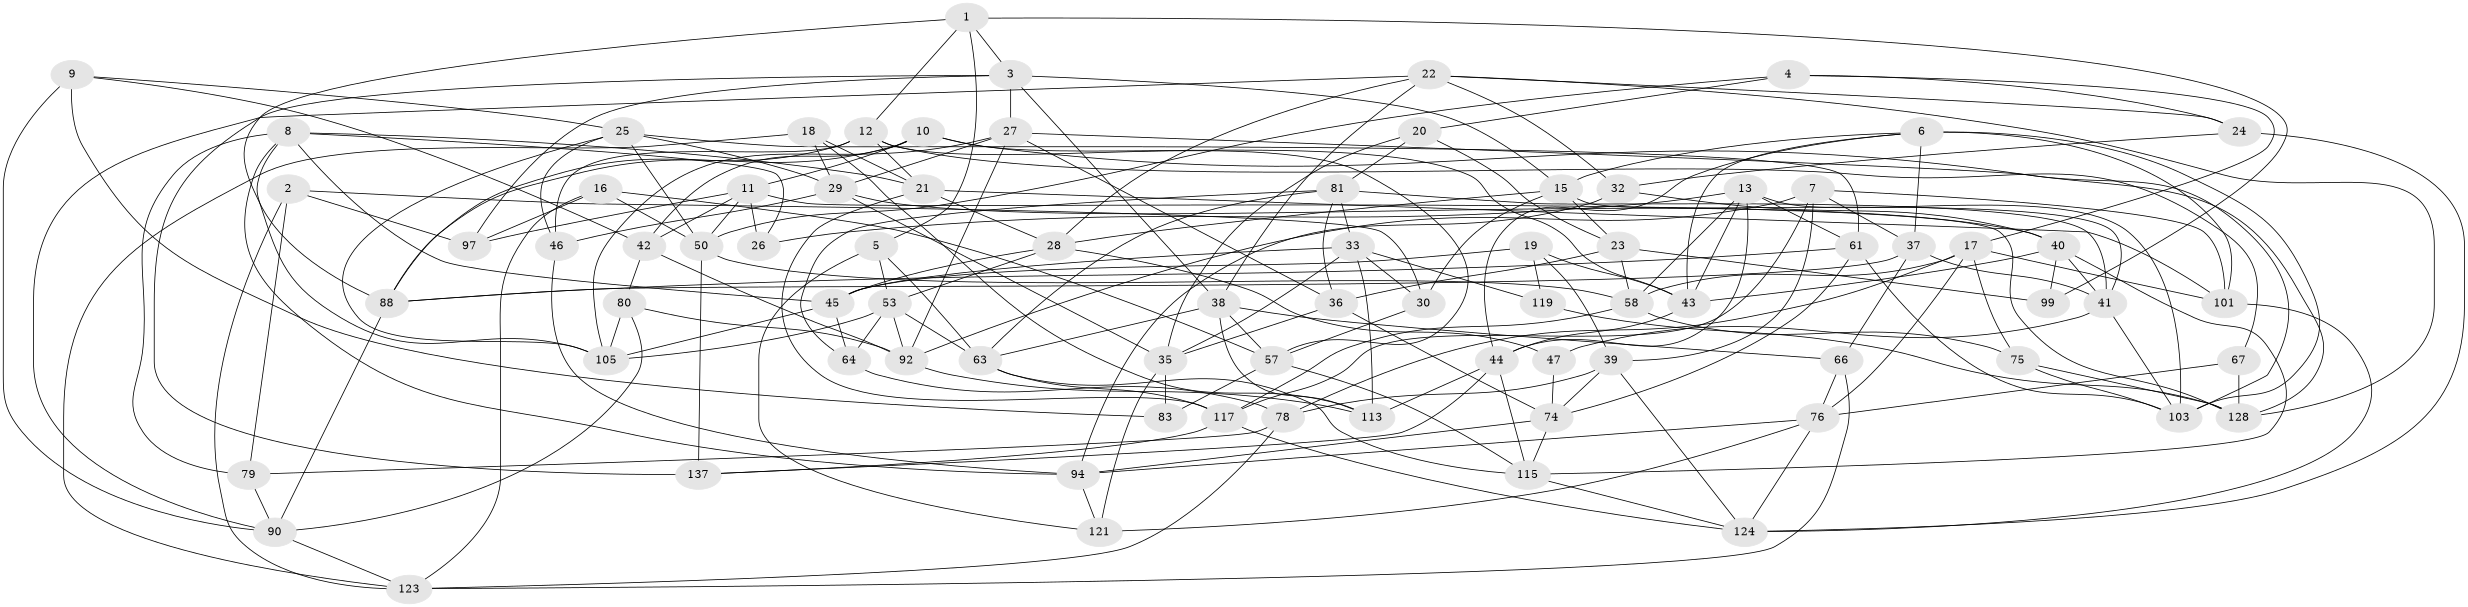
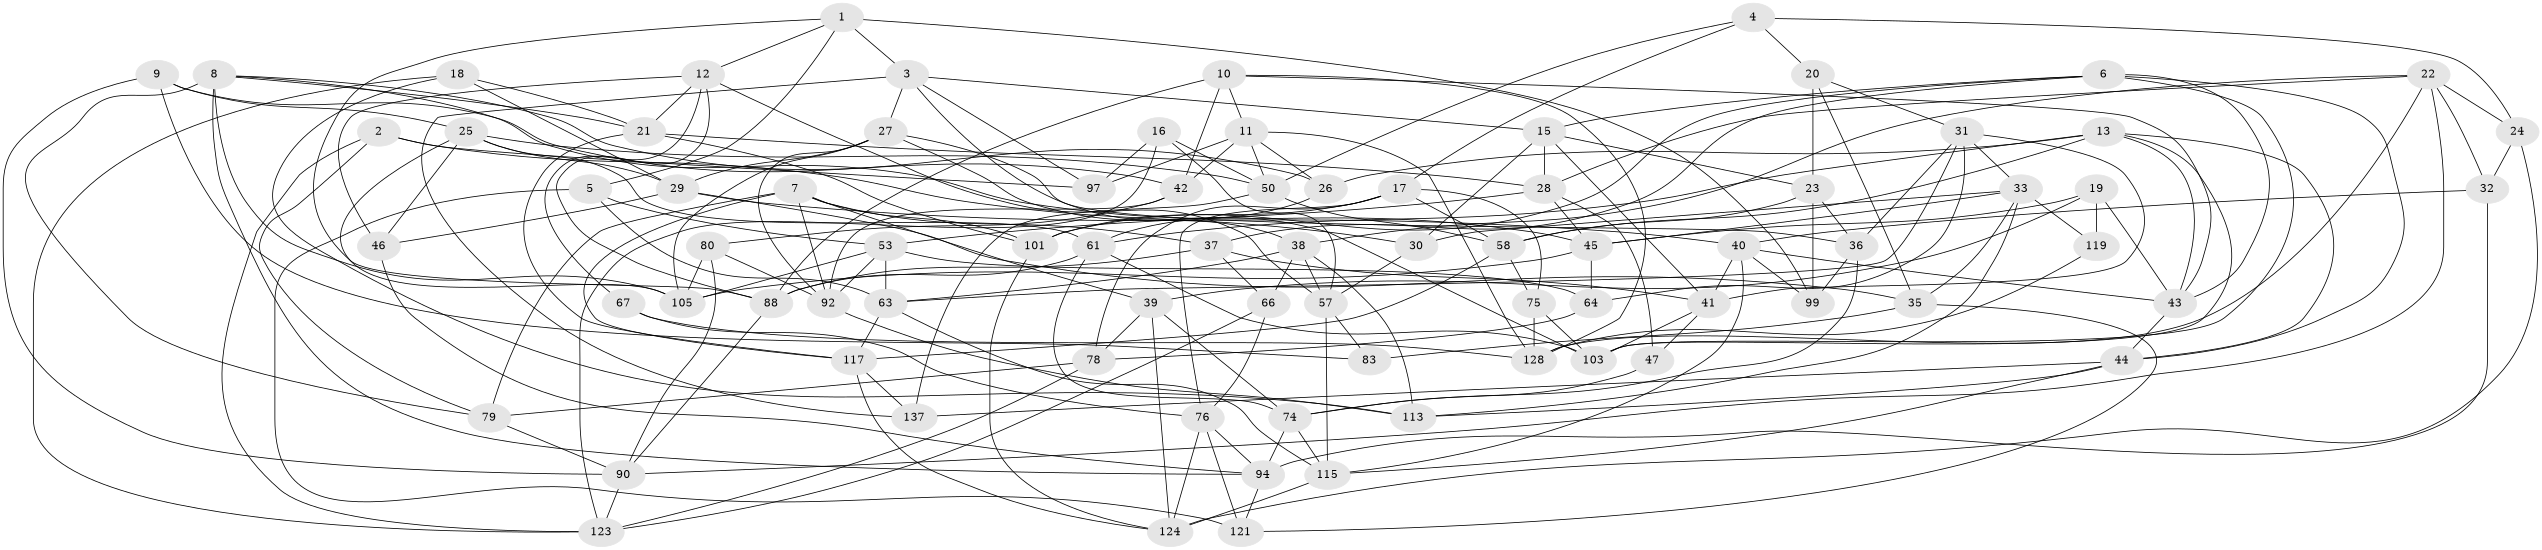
(1338, 189) -> (1962, 132)
none -> (1211, 218)
none -> (597, 234)
(1254, 331) -> (1831, 280)
